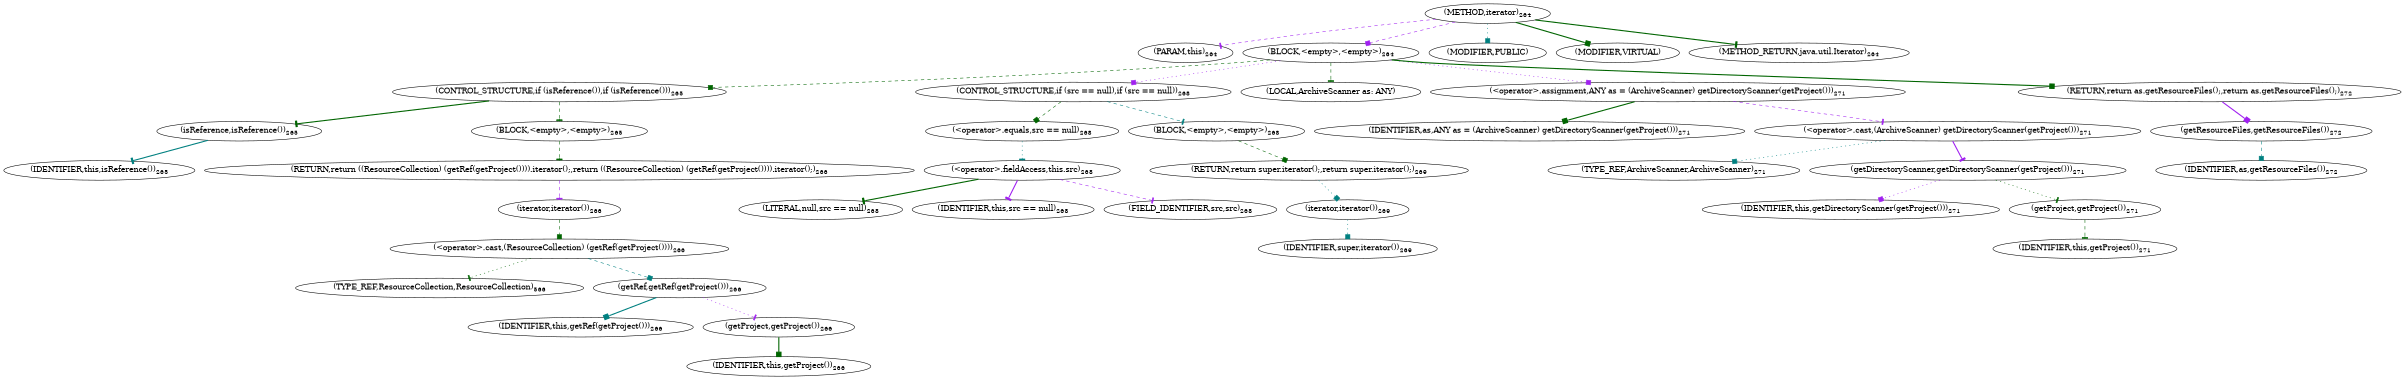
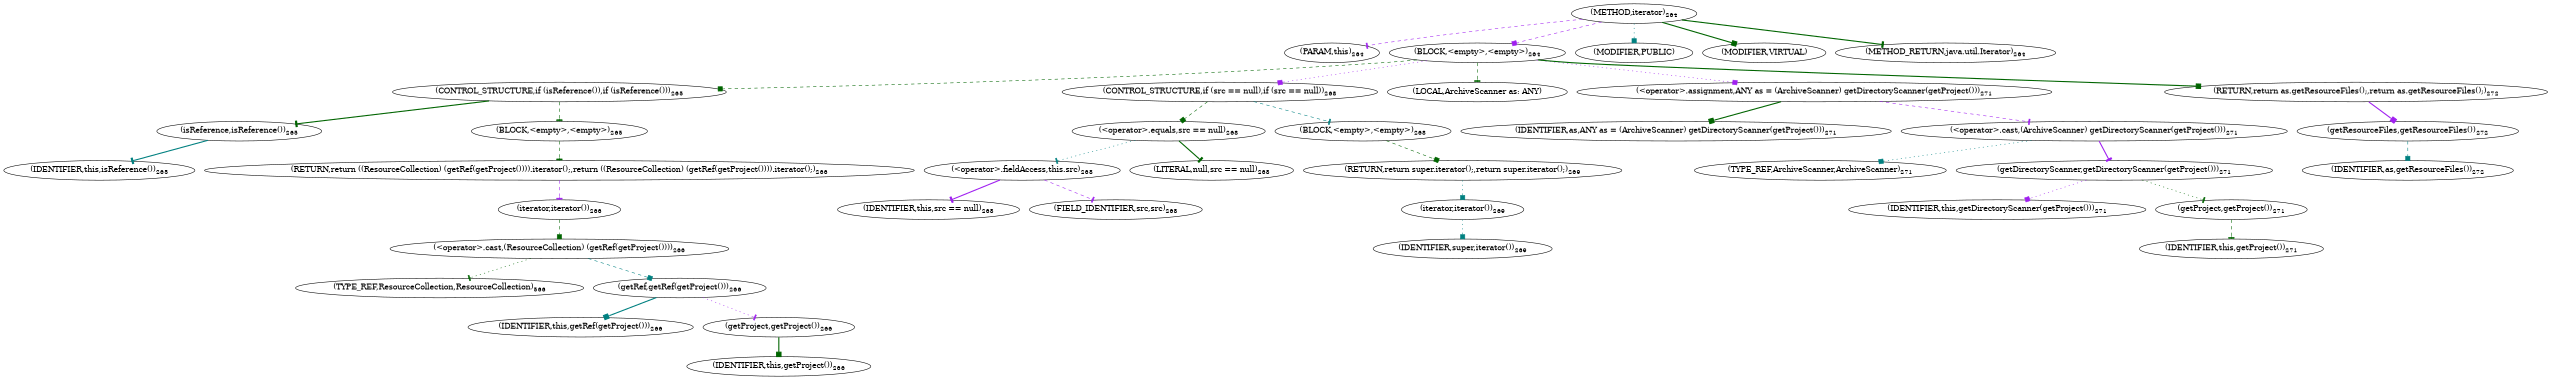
(922, 190) -> (1189, 150)
